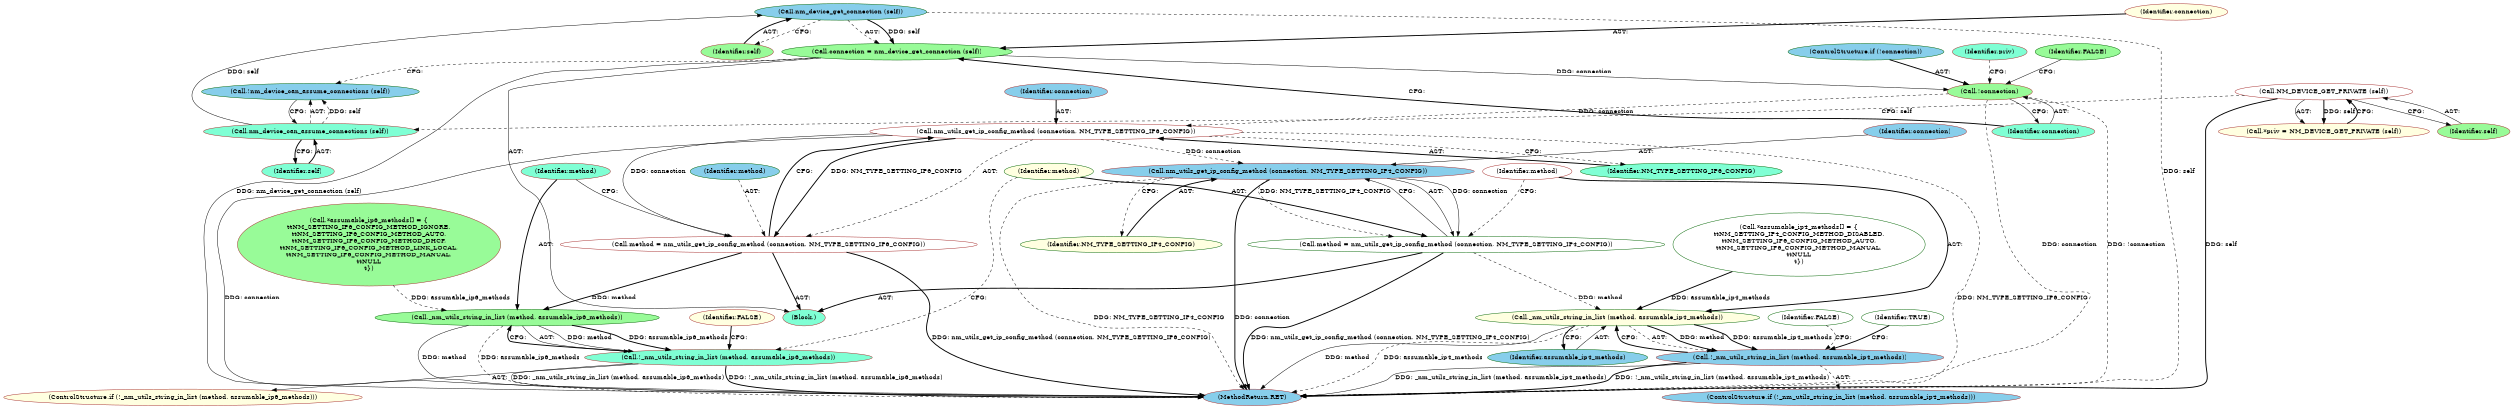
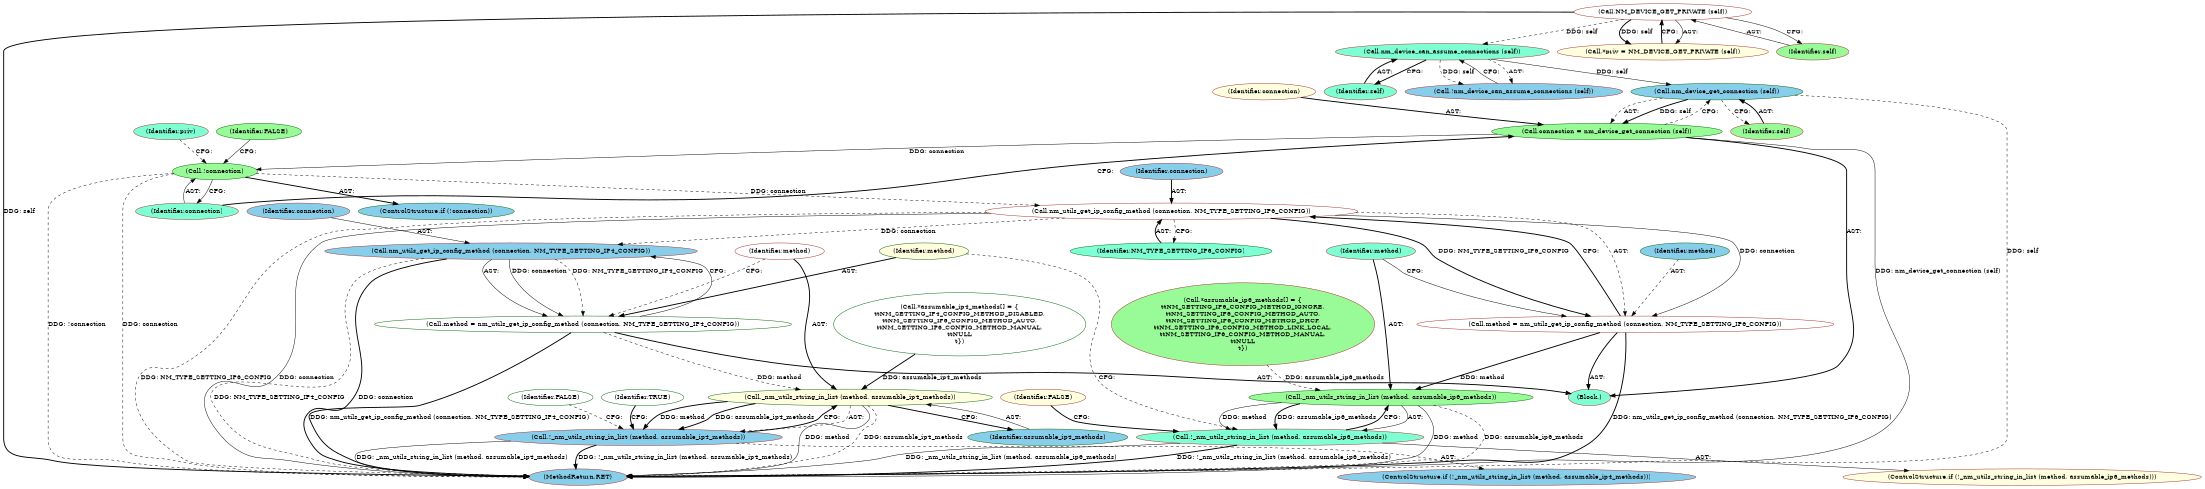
(579, 62) -> (1687, 117)
(1927, 71) -> (319, 190)
(310, 92) -> (1514, 92)
(1990, 92) -> (215, 171)
(1897, 112) -> (1582, 32)
(509, 156) -> (1849, 300)
(1121, 245) -> none
